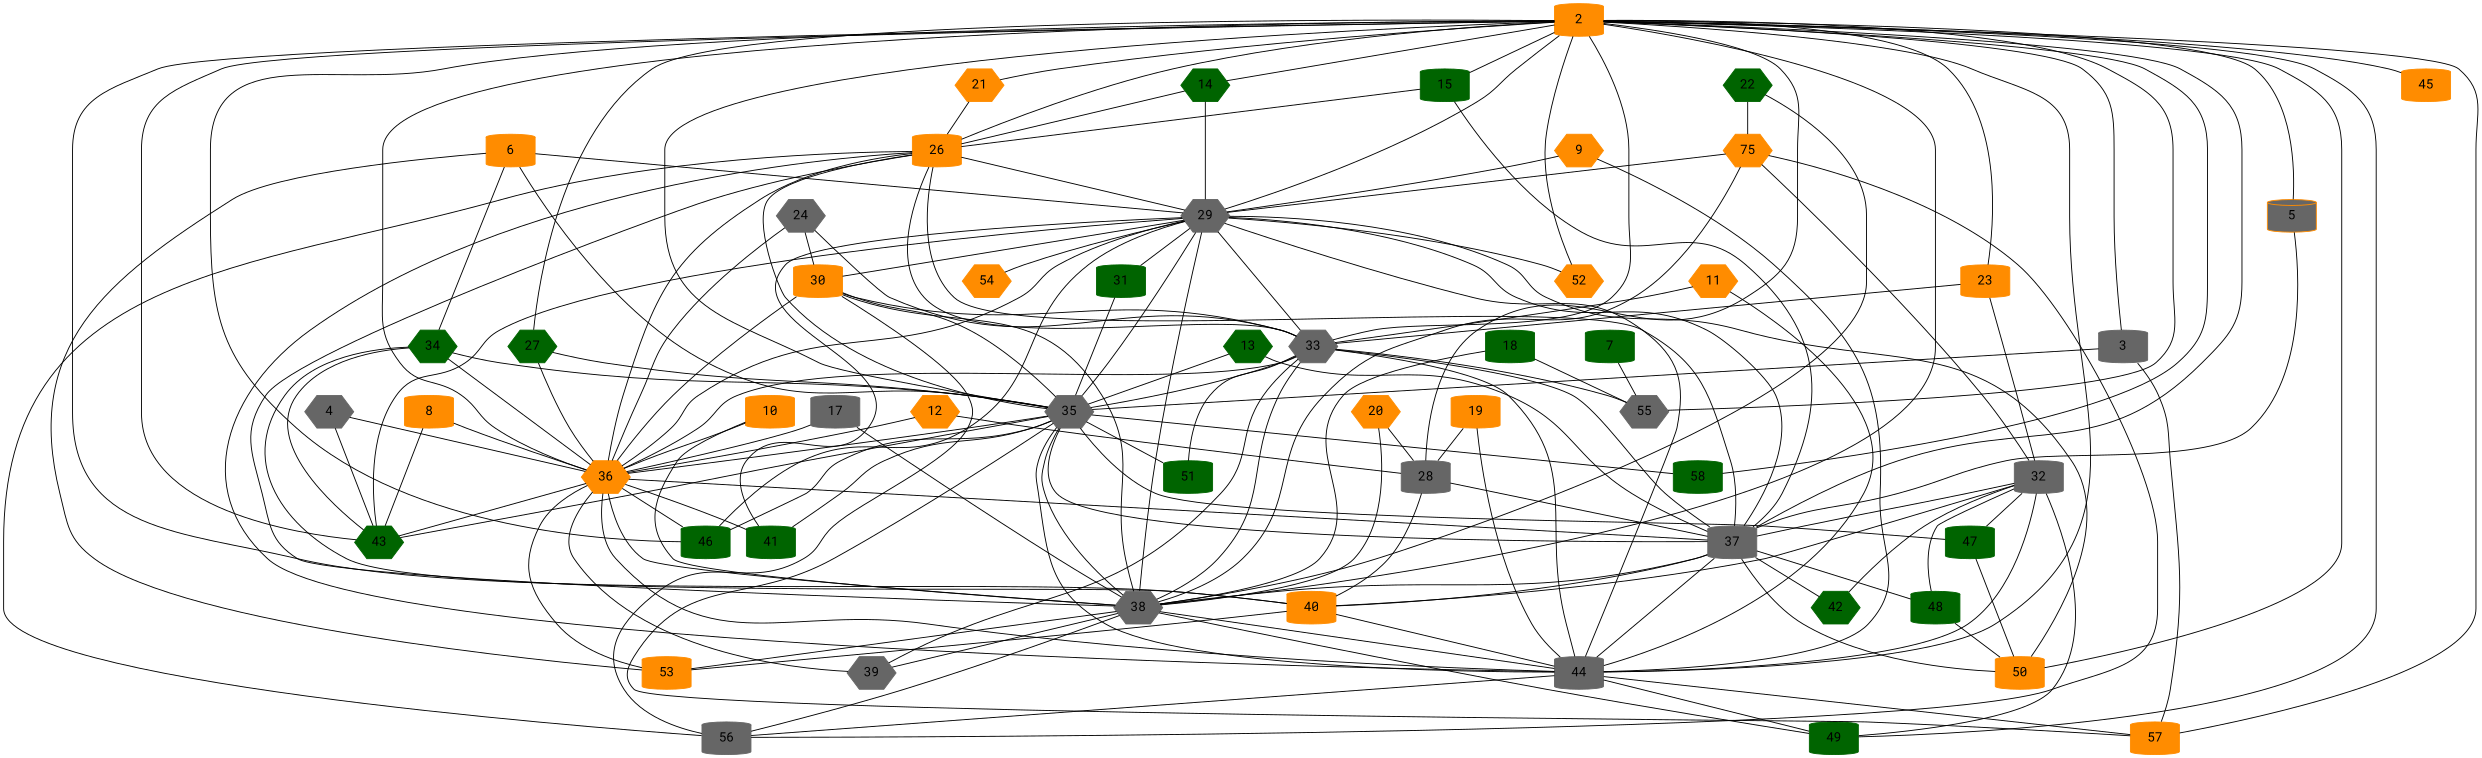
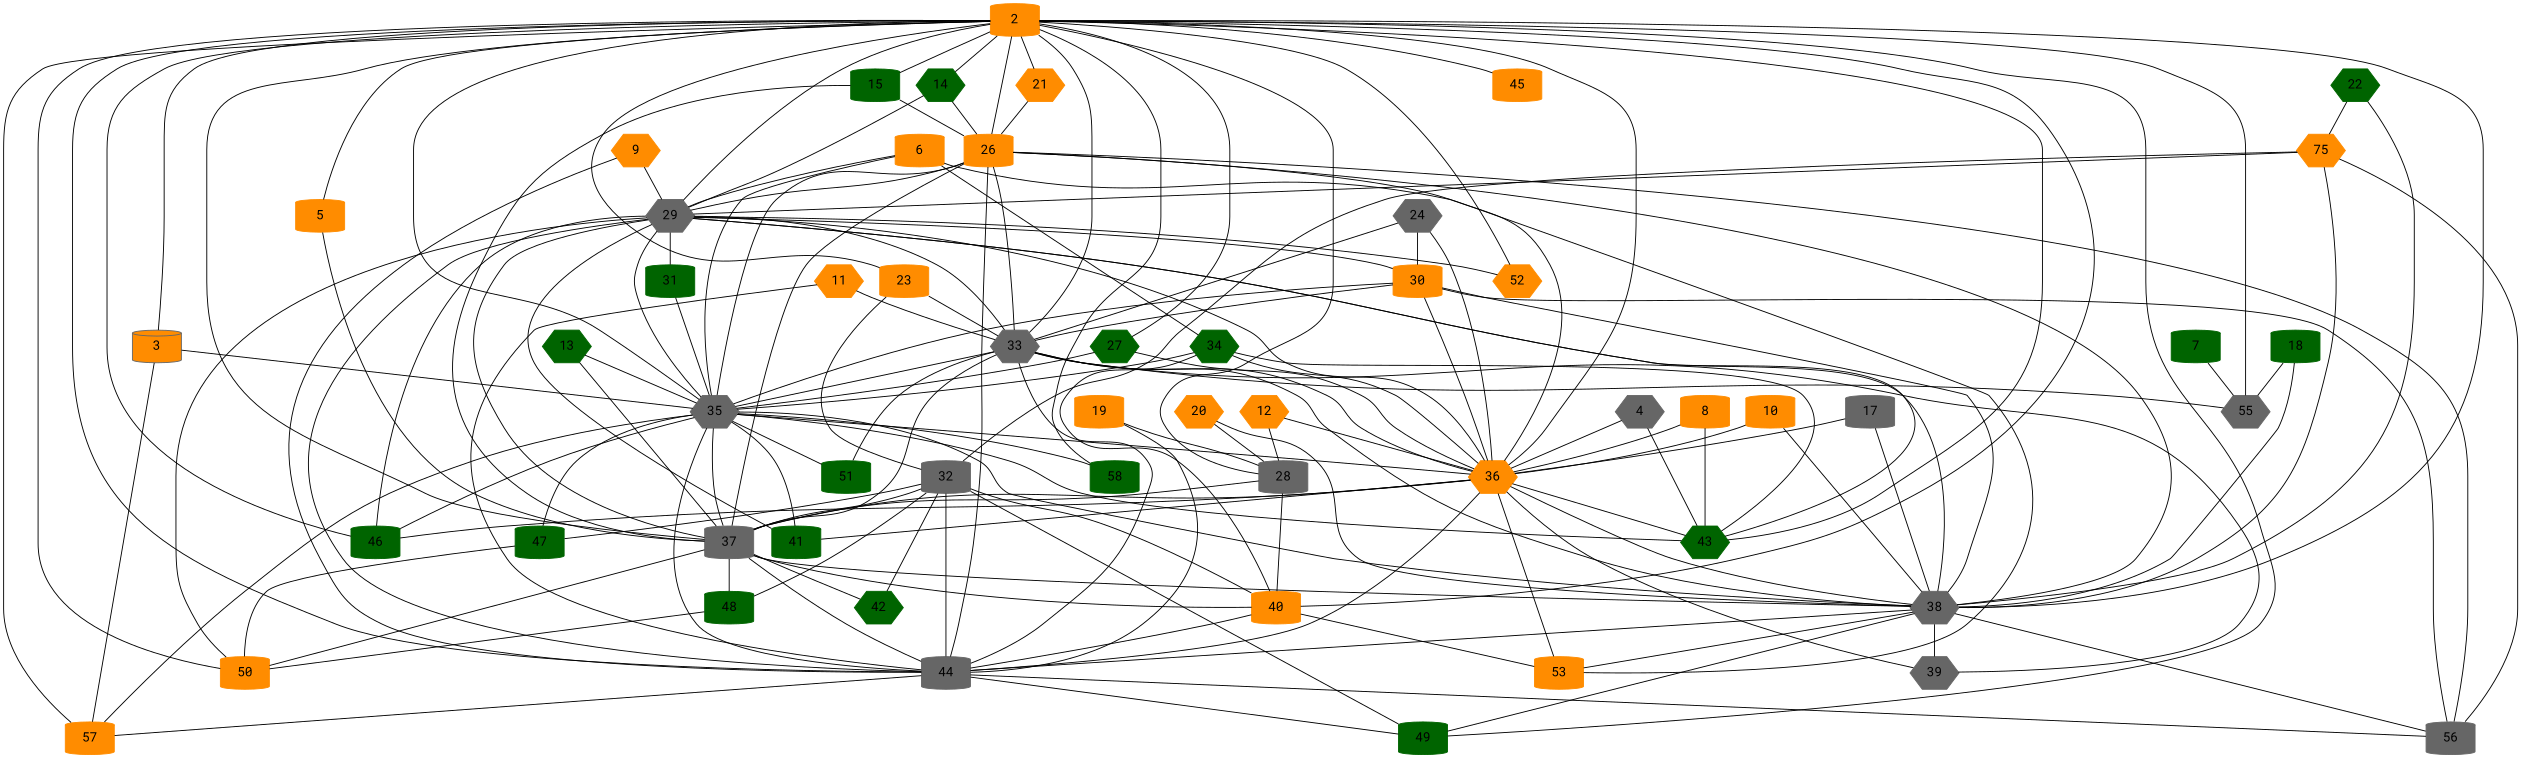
(2292, 216) -> (320, 216)
(987, 281) -> none
(2123, 346) -> (157, 346)
